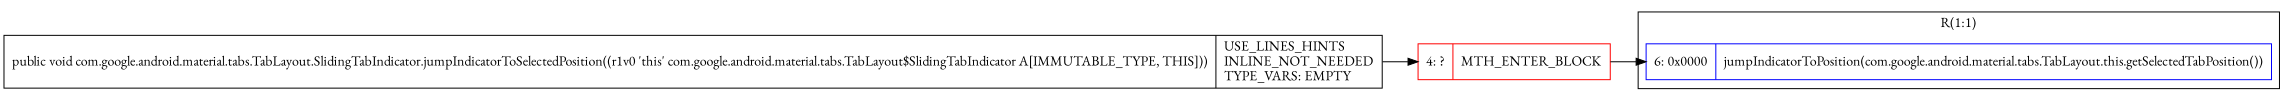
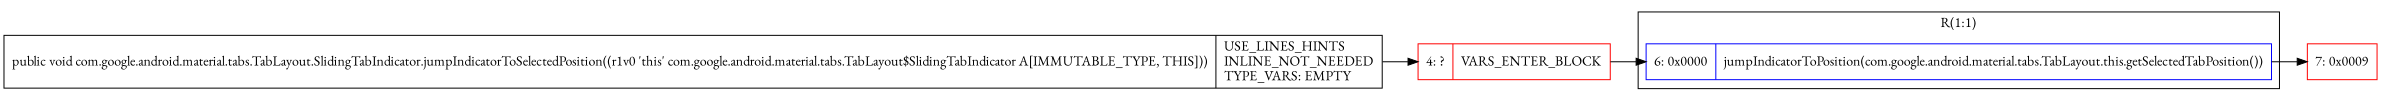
(1532, 61) -> (1532, 61)
none -> (2342, 62)
